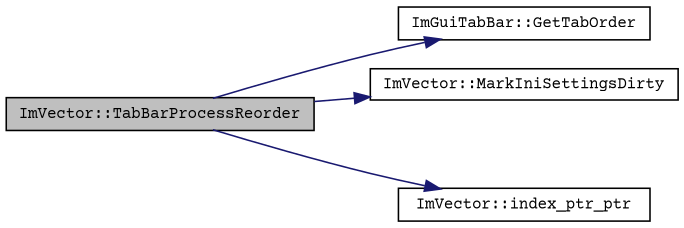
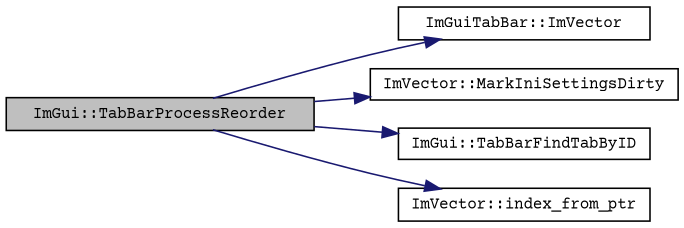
(524, 23) -> (524, 23)
(160, 114) -> (160, 114)
none -> (524, 144)
(524, 205) -> (524, 205)
